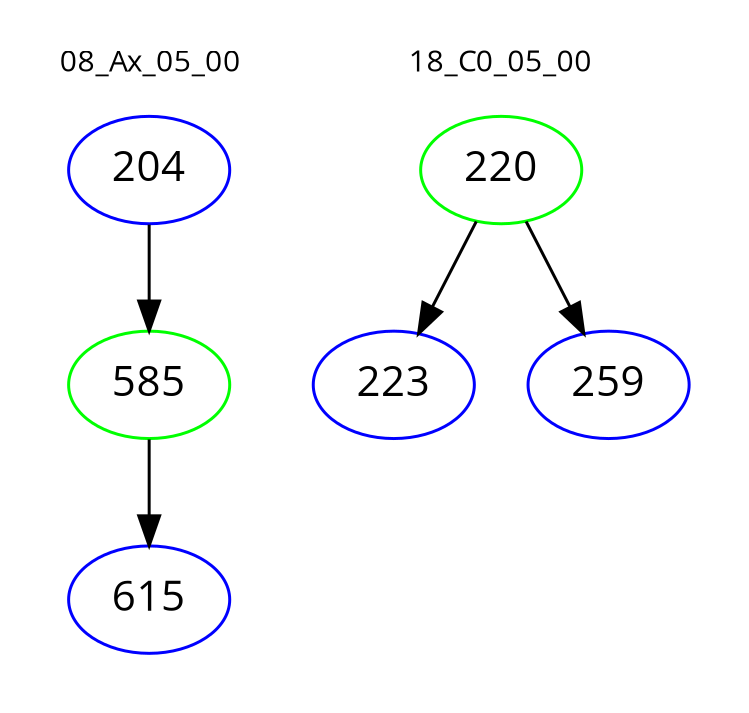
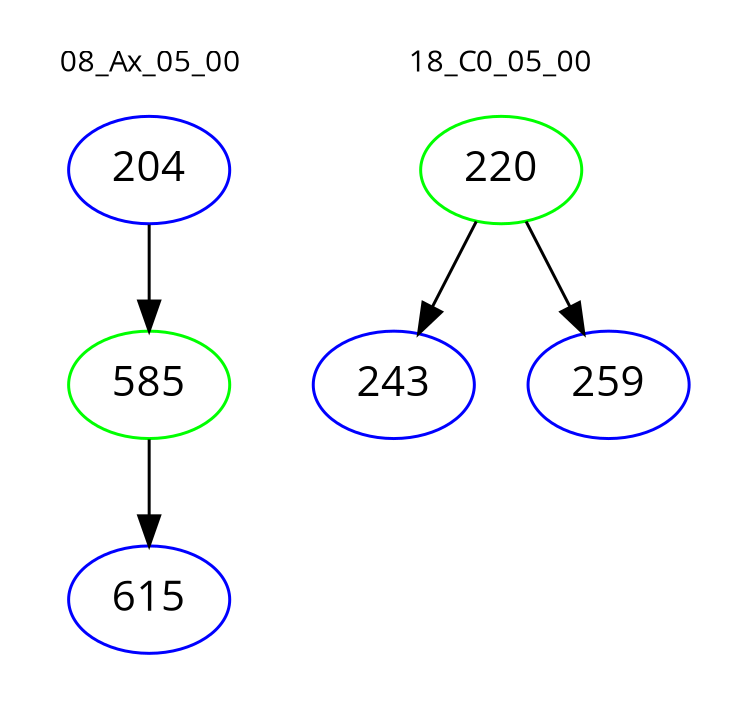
(394, 385) -> (394, 385)
